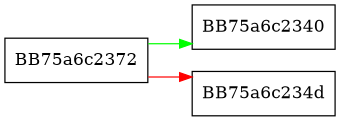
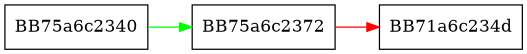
(164, 44) -> (164, 27)
(264, 94) -> (451, 27)
